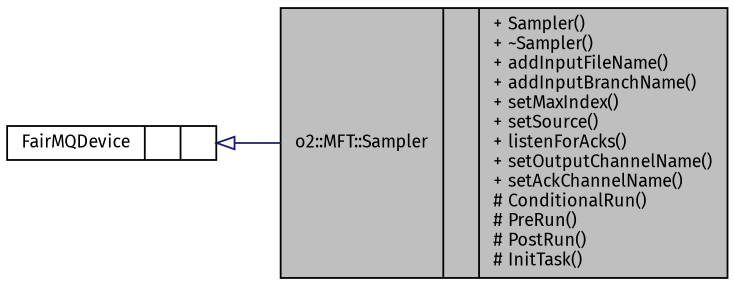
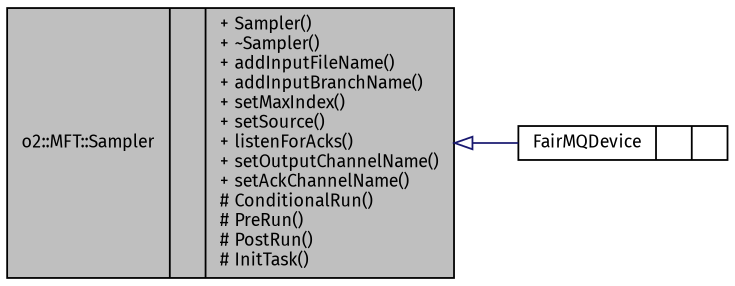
(258, 143) -> (495, 143)
